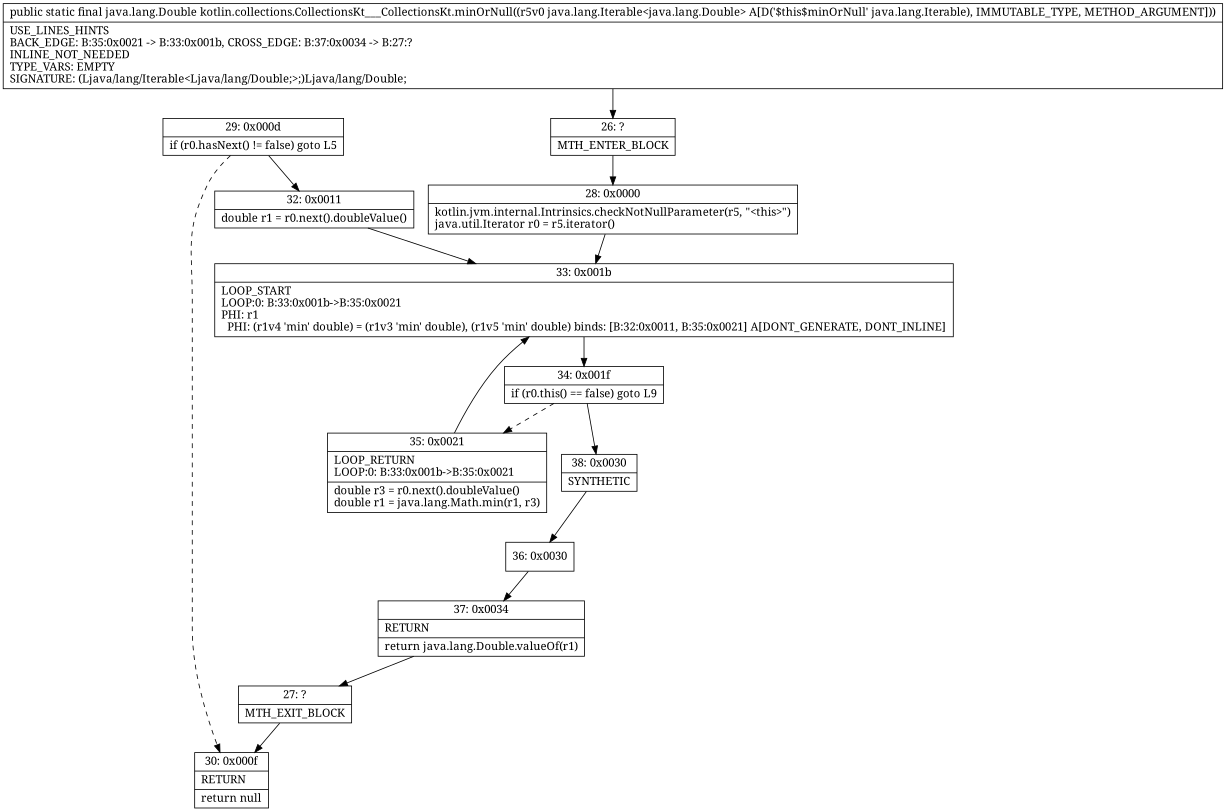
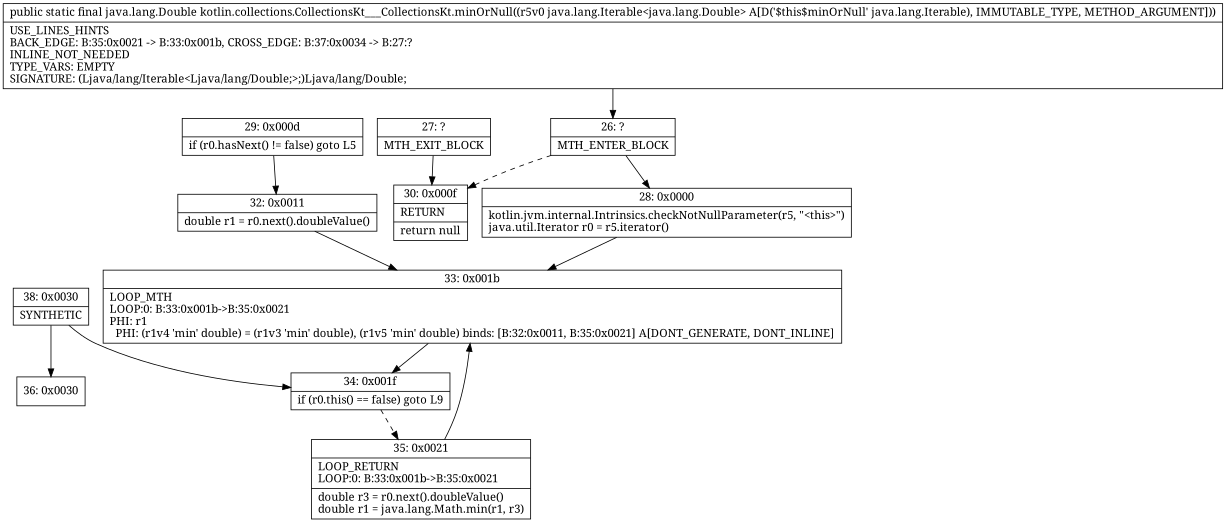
(256, 291) -> (141, 297)
(591, 425) -> (172, 369)
(192, 446) -> (513, 169)
(481, 629) -> none
